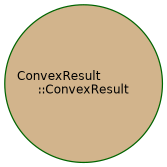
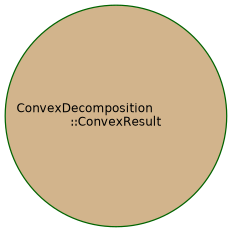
(84, 84) -> (116, 116)
